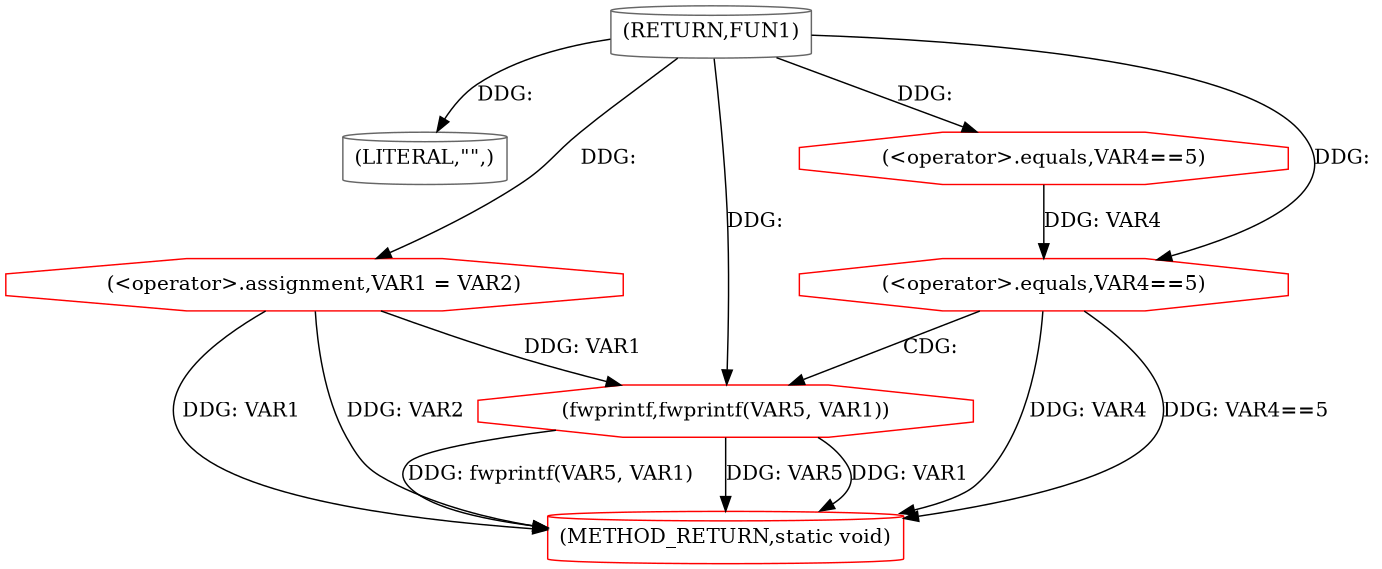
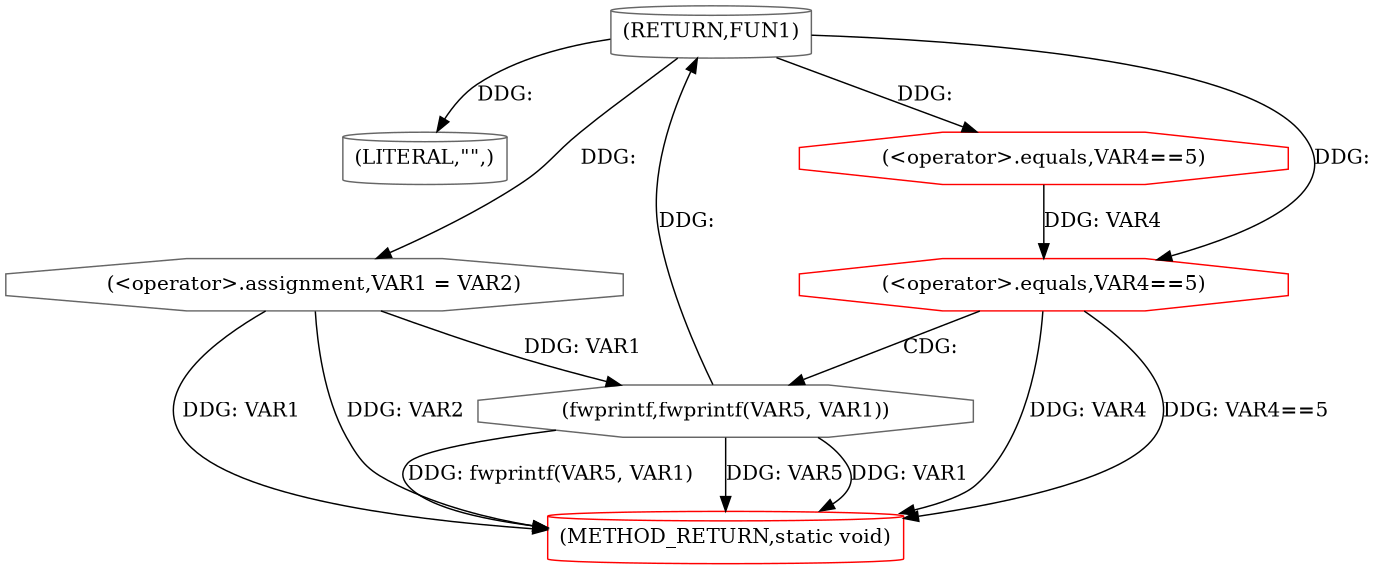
(727, 214) -> (659, 230)
(315, 285) -> (315, 285)
(726, 411) -> (726, 411)
